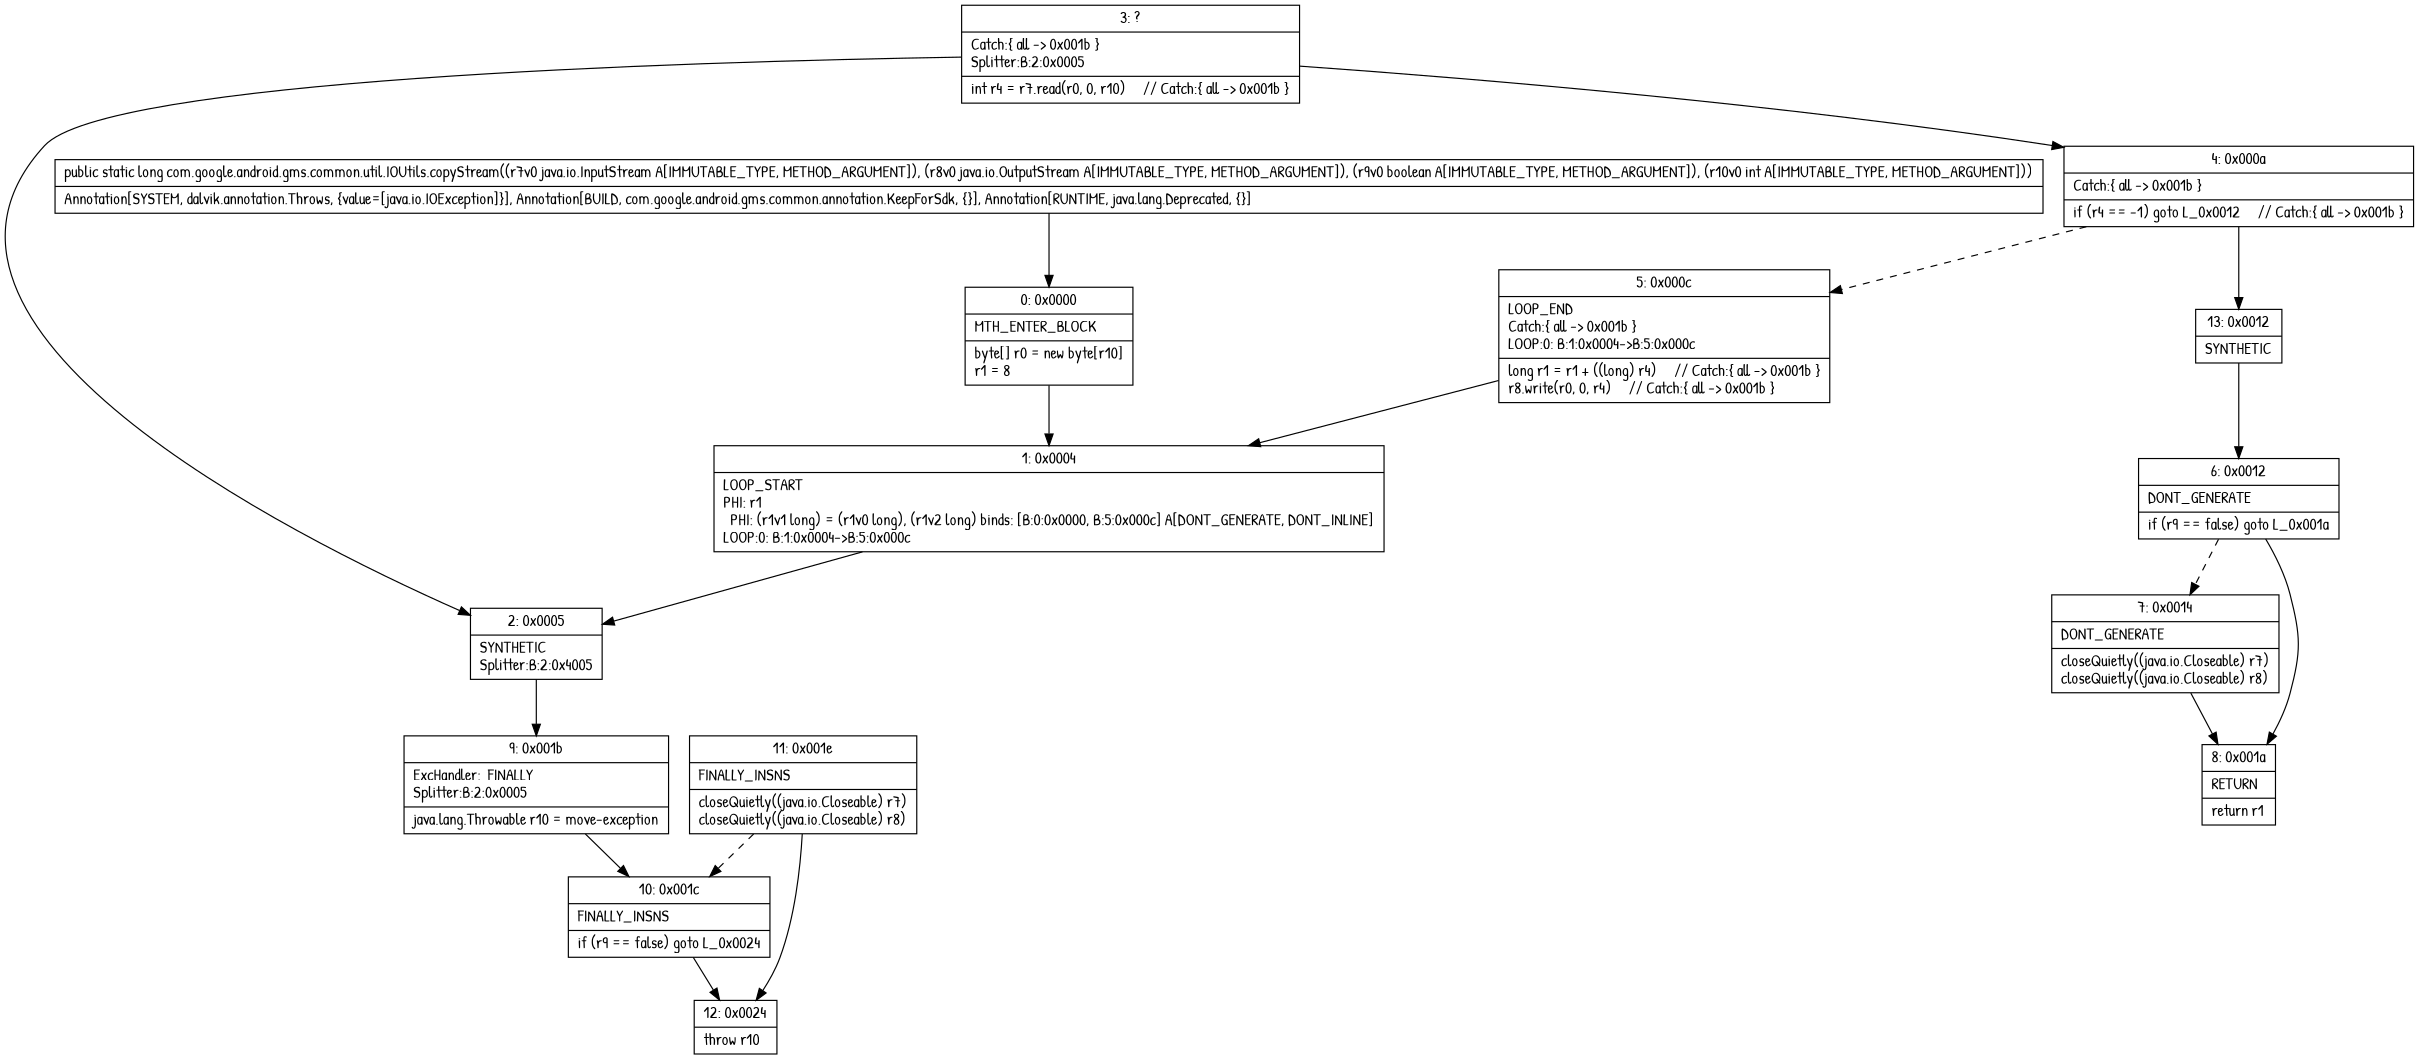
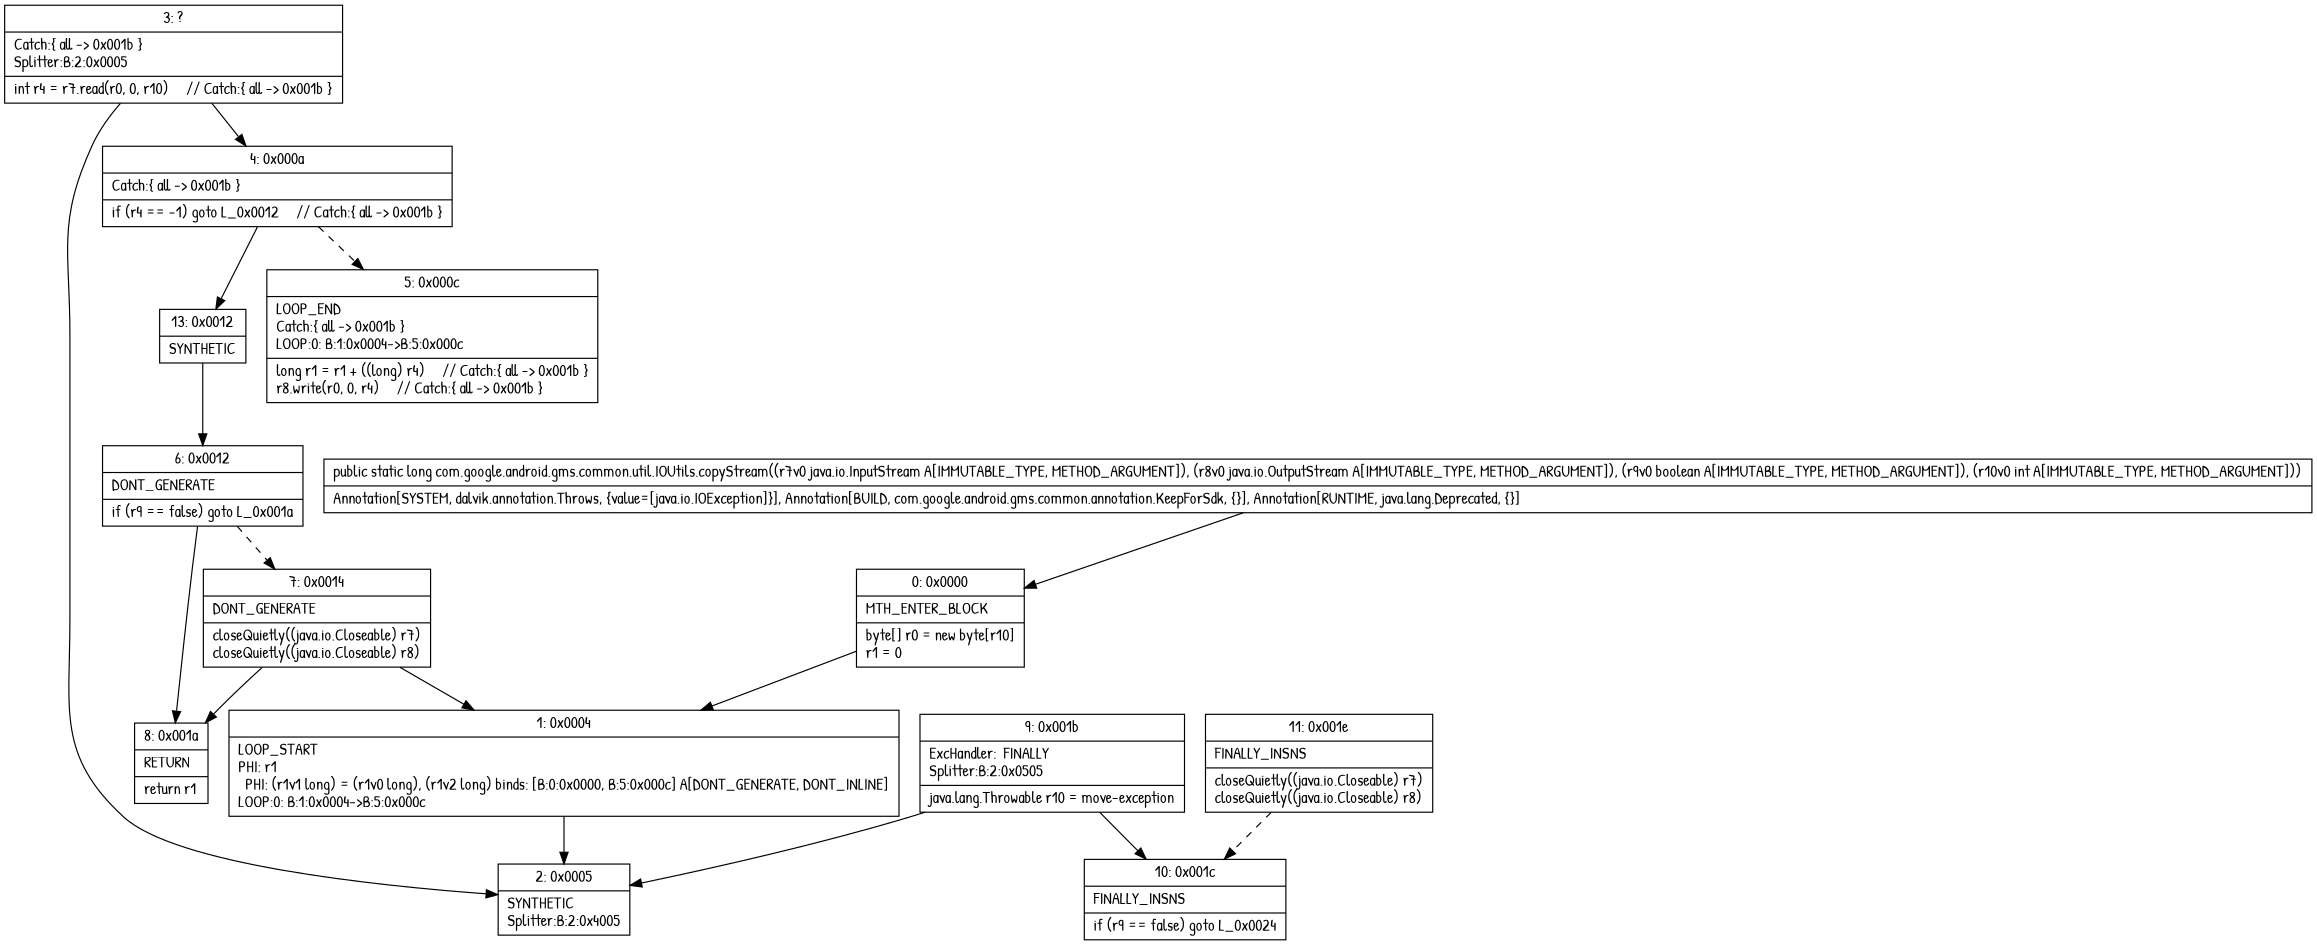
(993, 371) -> (884, 653)
(1379, 412) -> (432, 686)
(536, 702) -> (784, 851)
(470, 793) -> (986, 771)
(736, 1027) -> none
